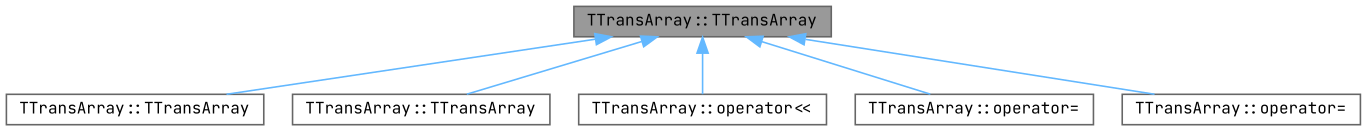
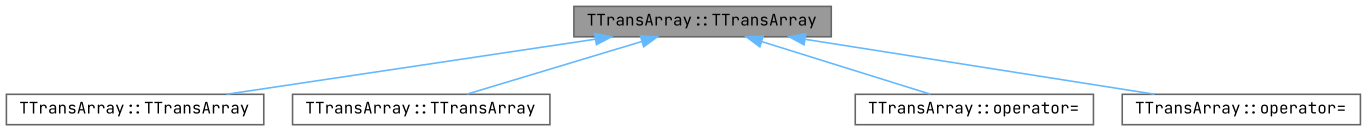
(703, 110) -> none
